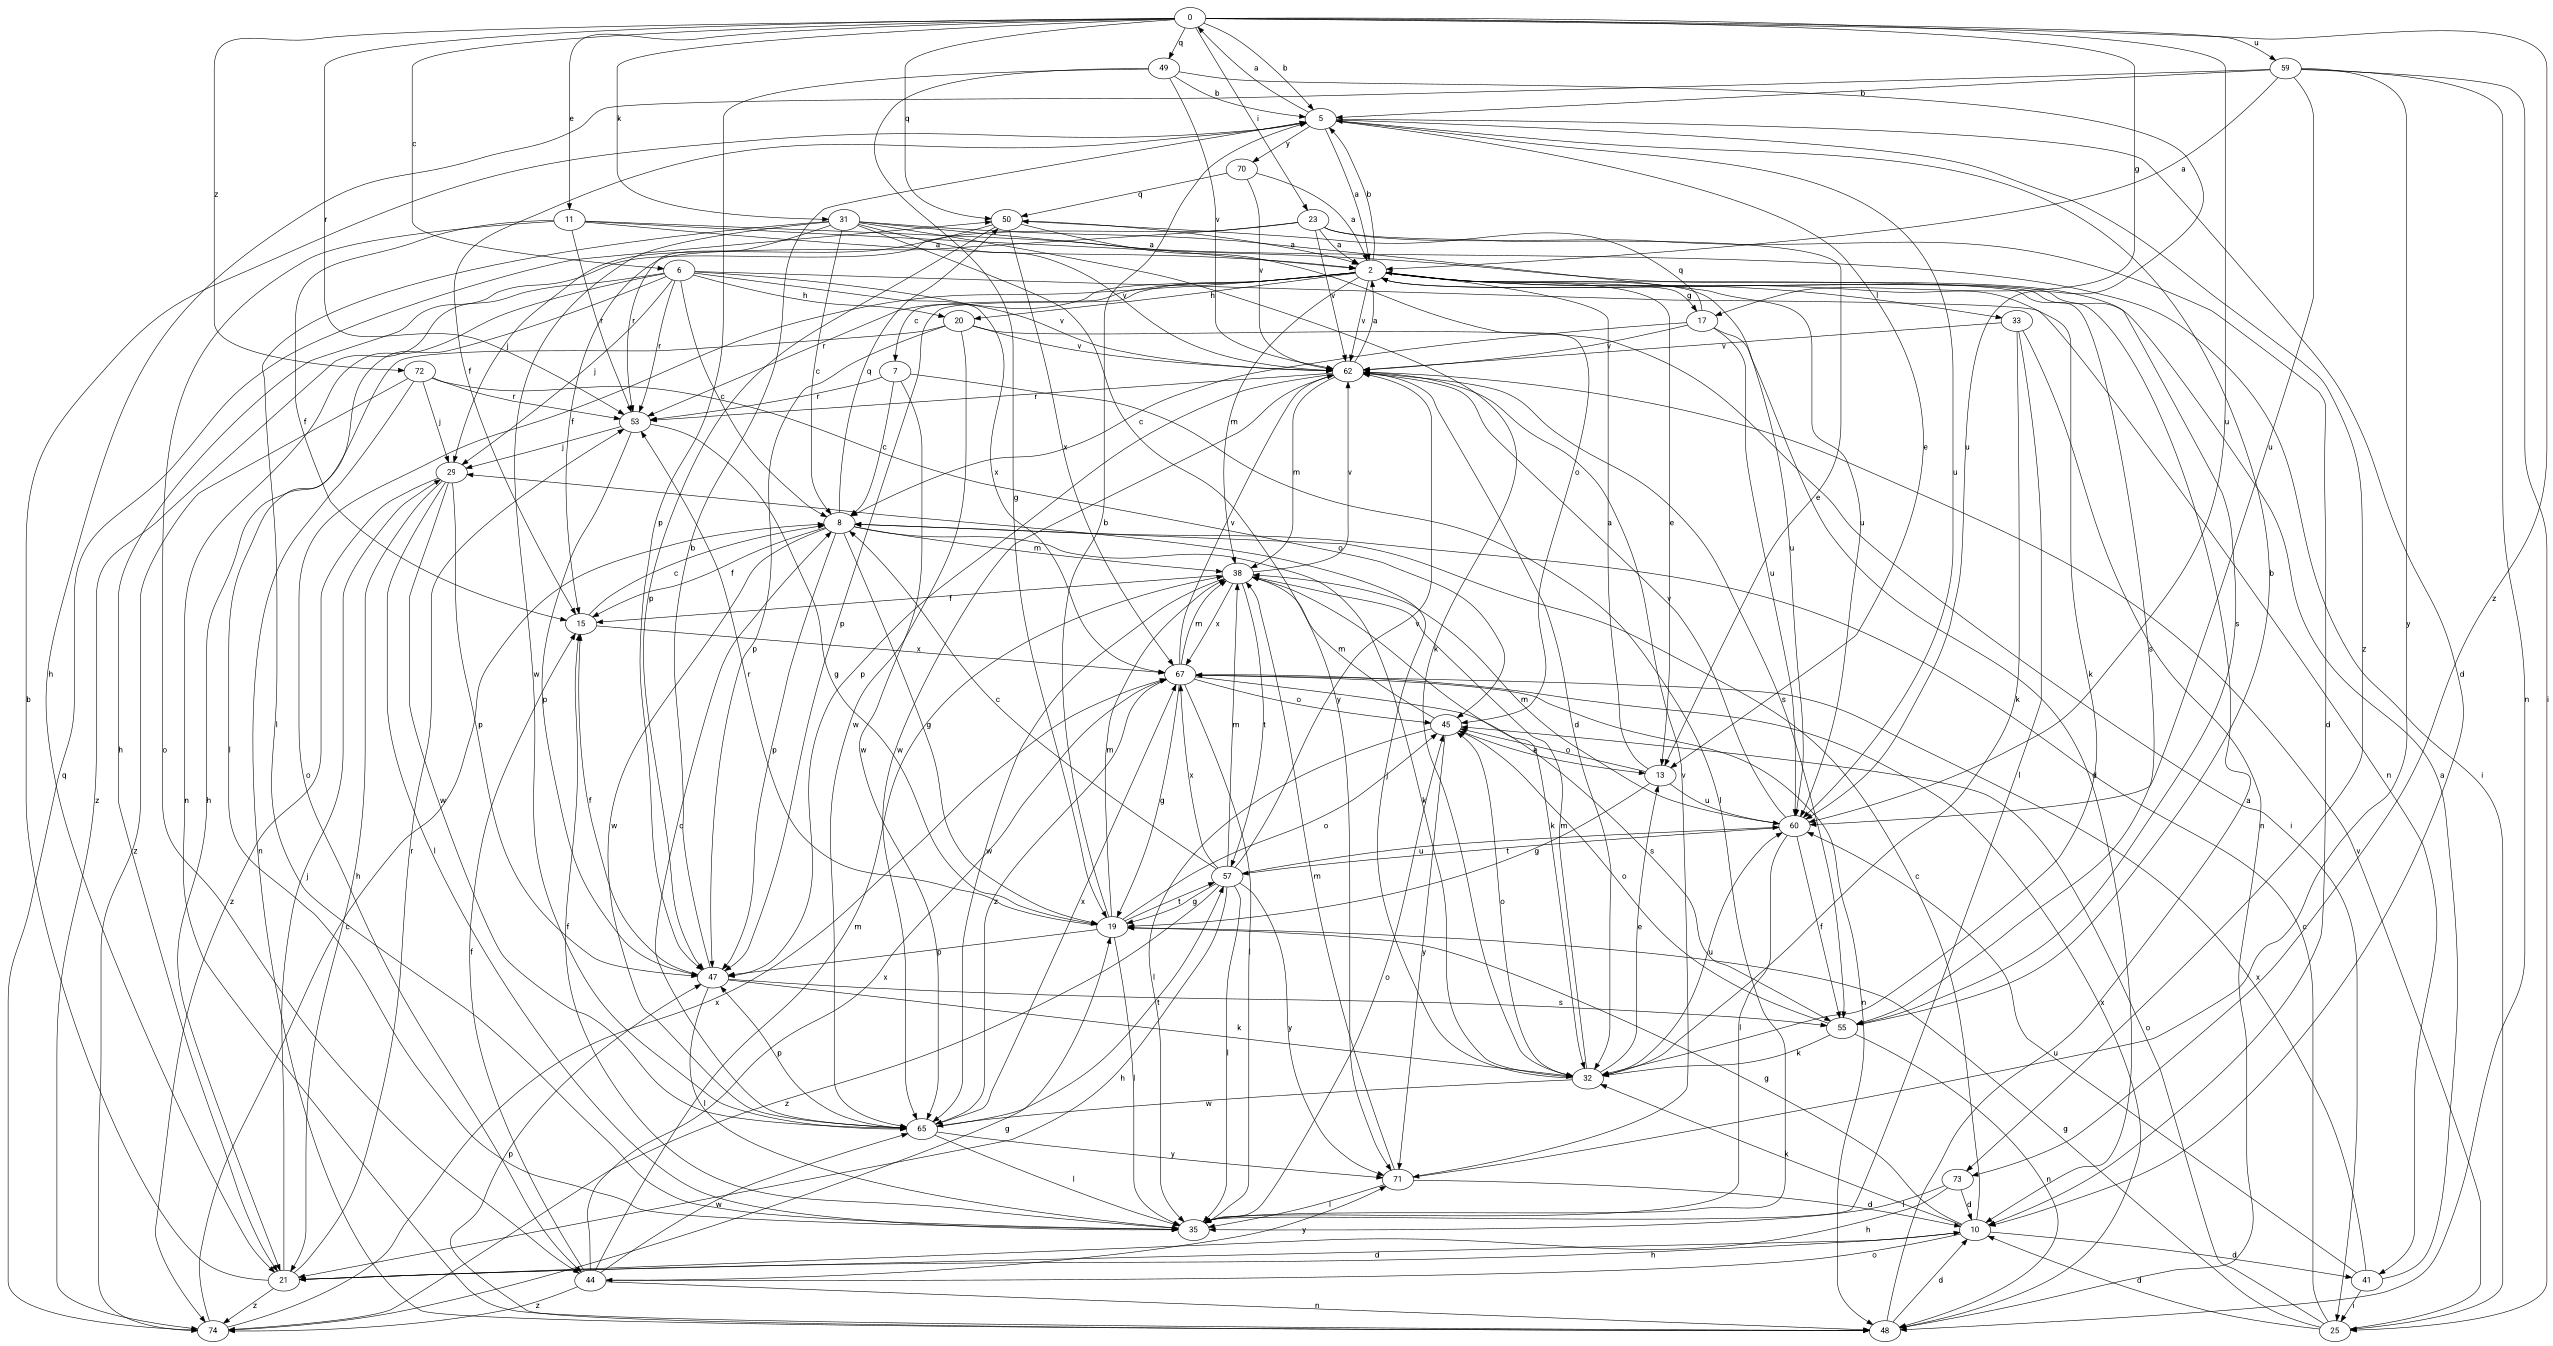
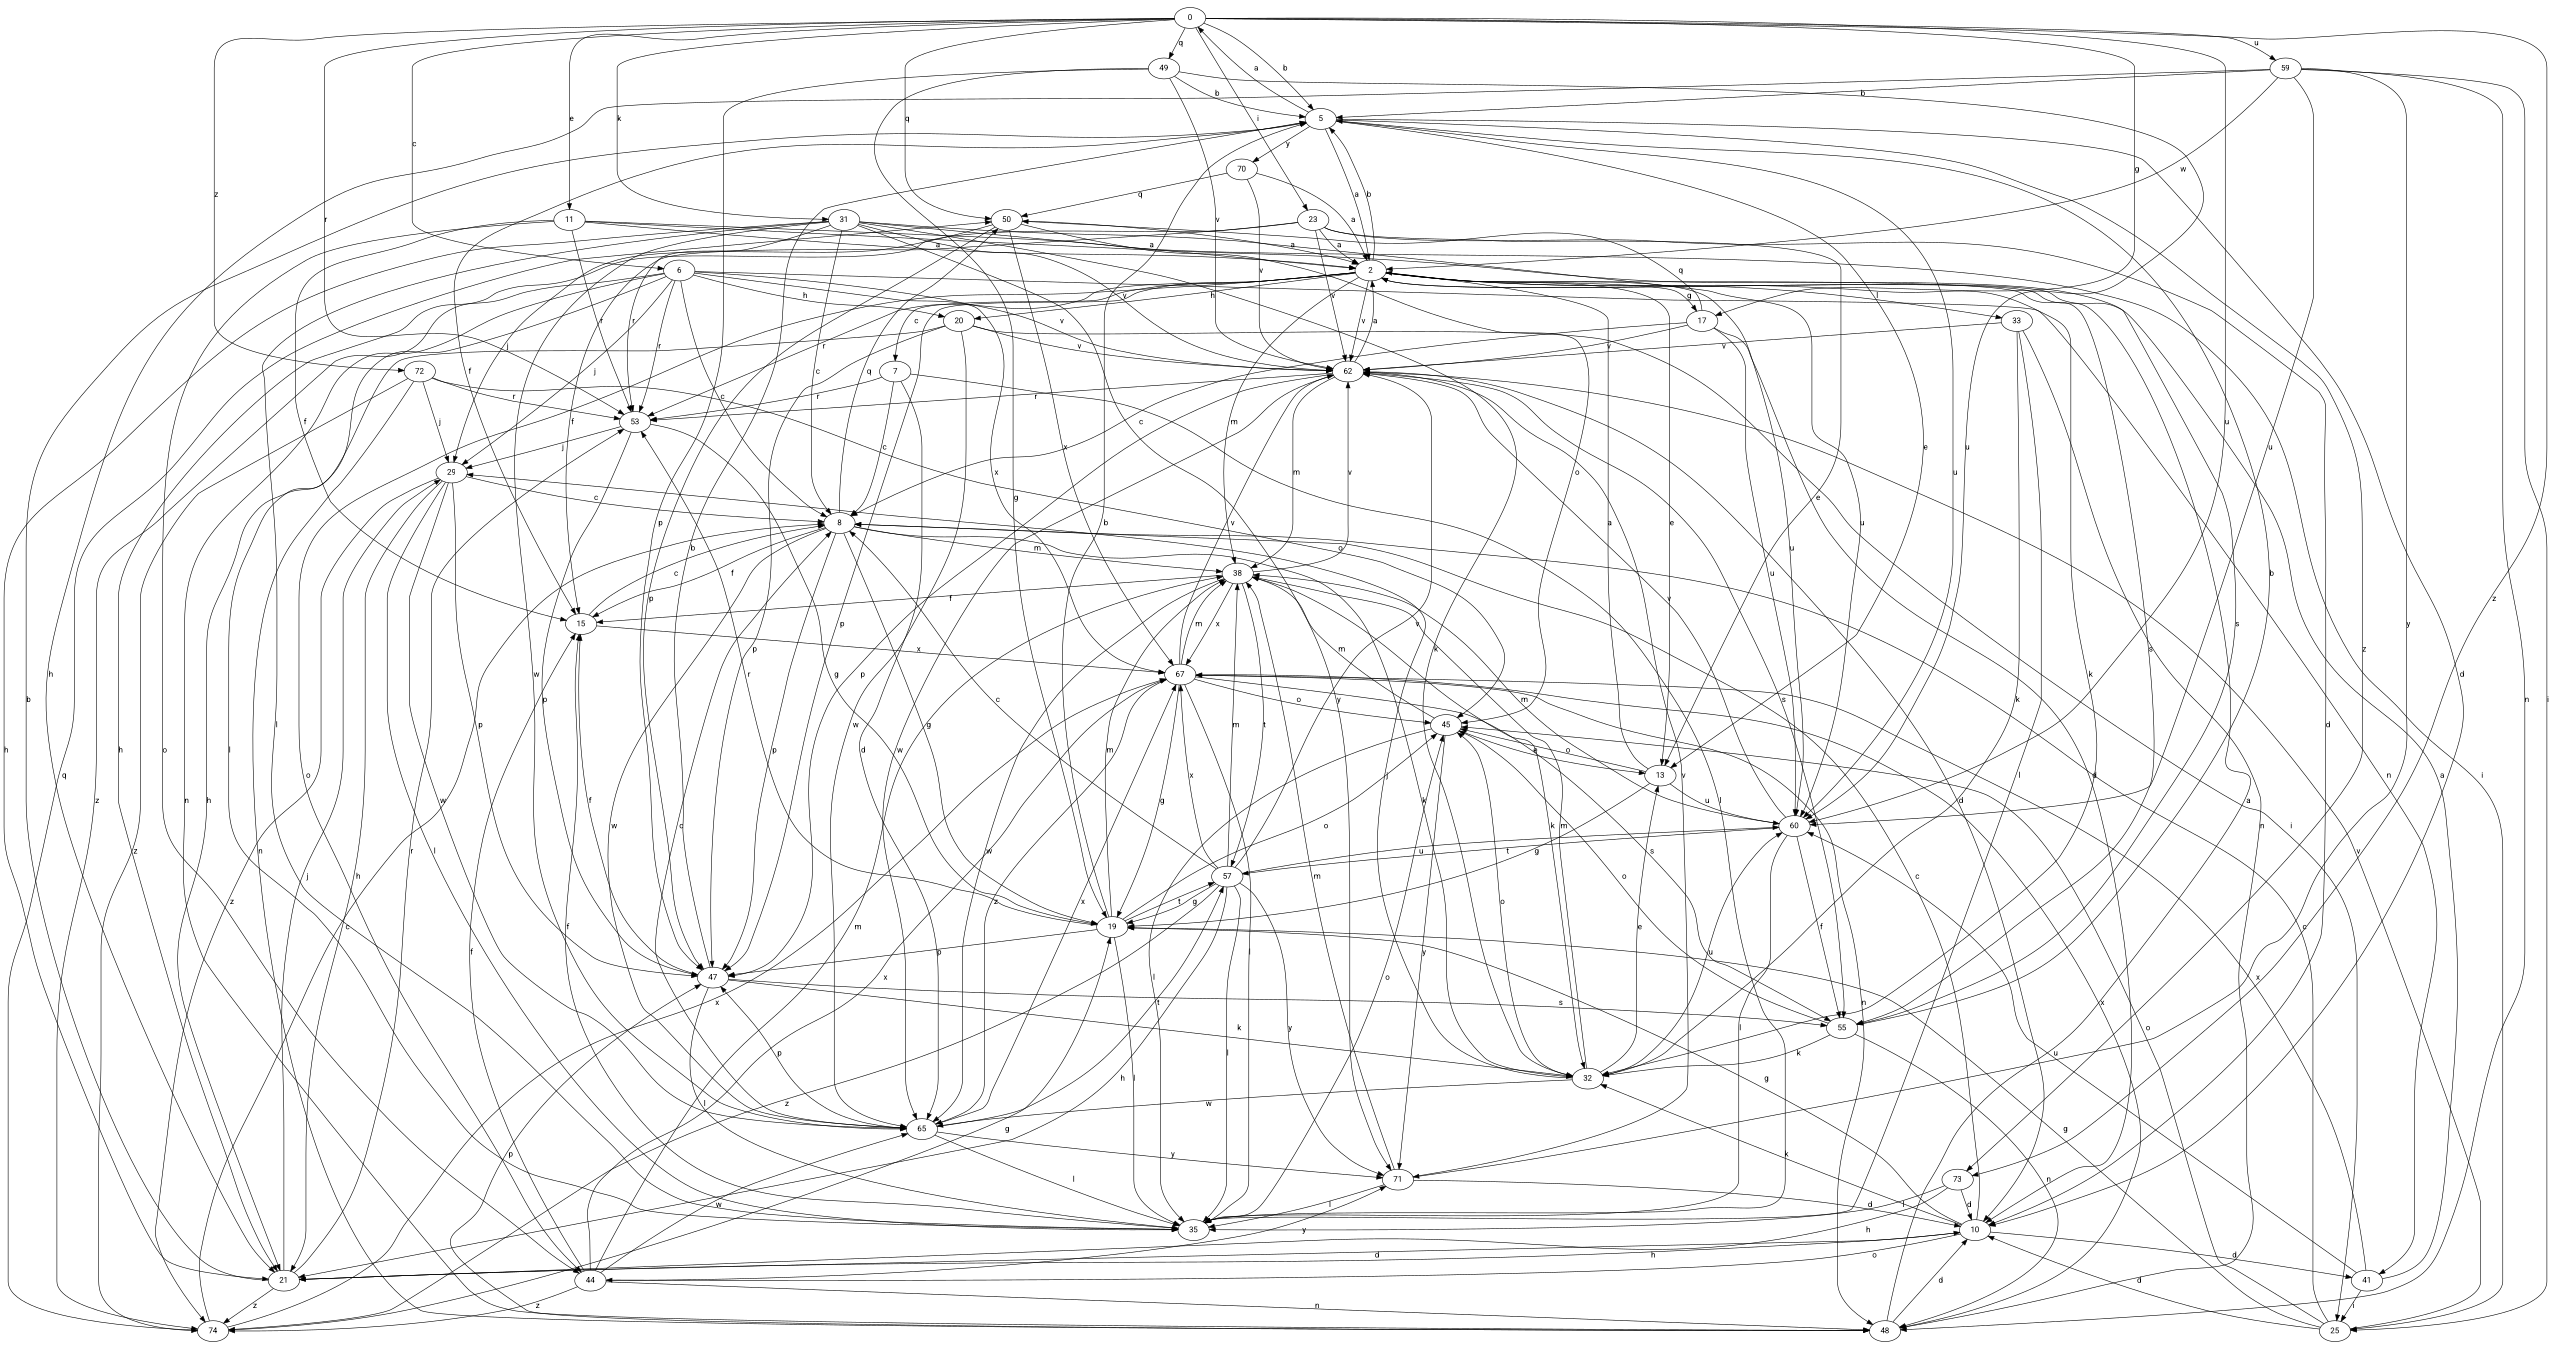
(2183, 169) -> (2183, 169)
none -> (641, 508)
none -> (33, 517)
(1561, 663) -> (1867, 665)
(864, 750) -> (864, 750)
